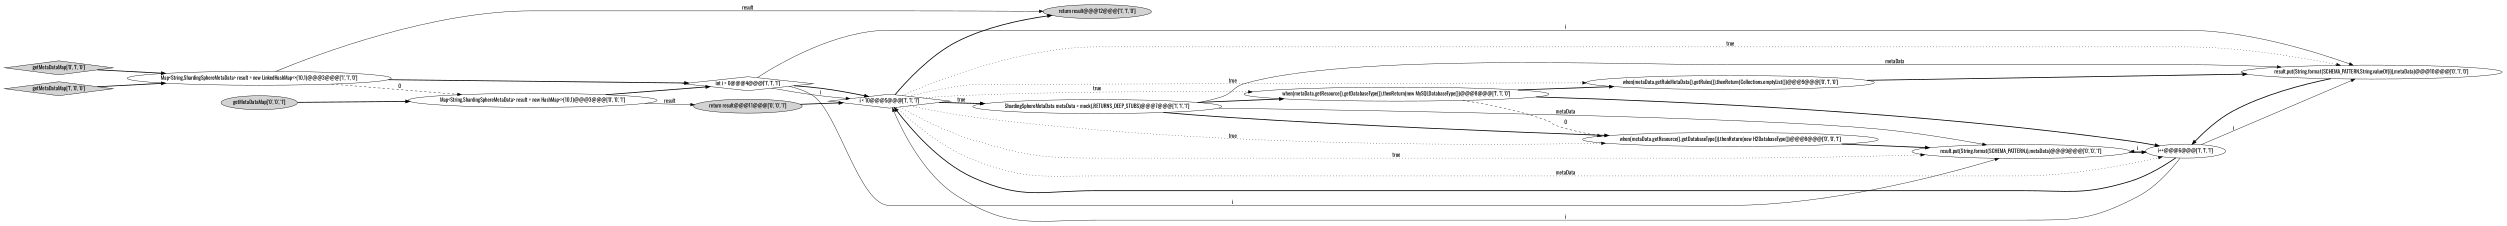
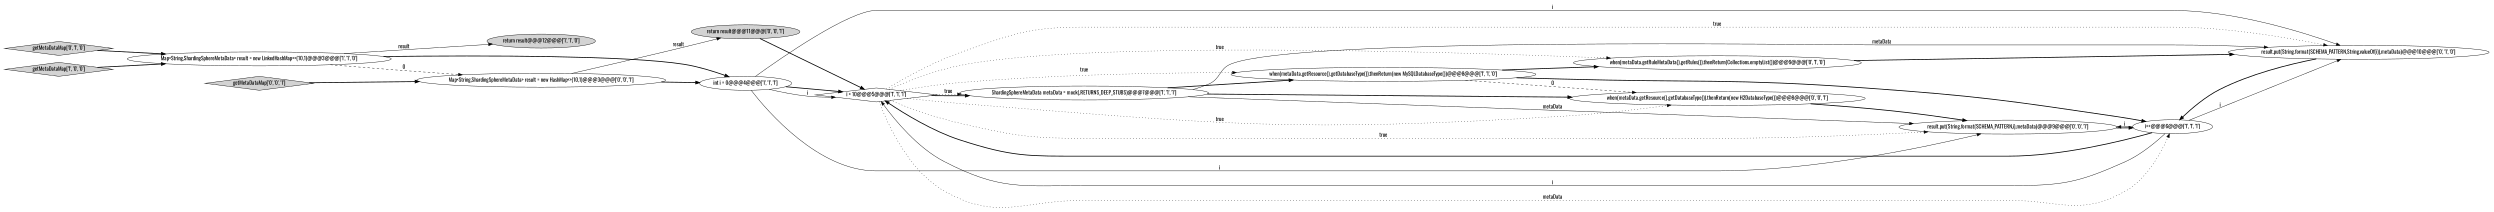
(963, 39) -> none
(748, 84) -> (746, 83)
(259, 103) -> (259, 83)
